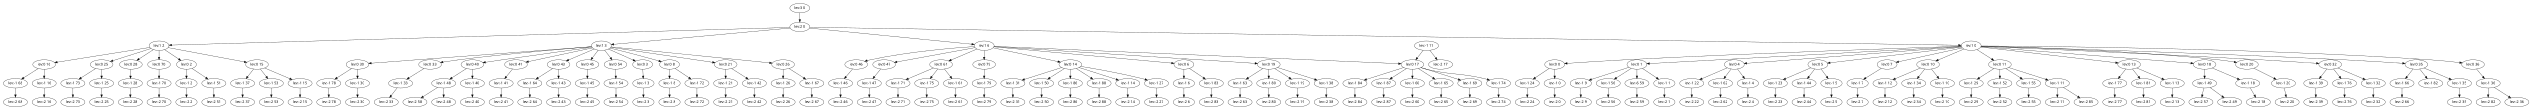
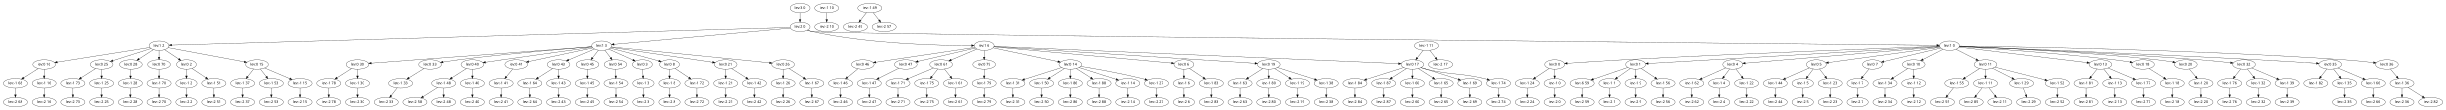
(1934, 73) -> none
(2205, 73) -> none
